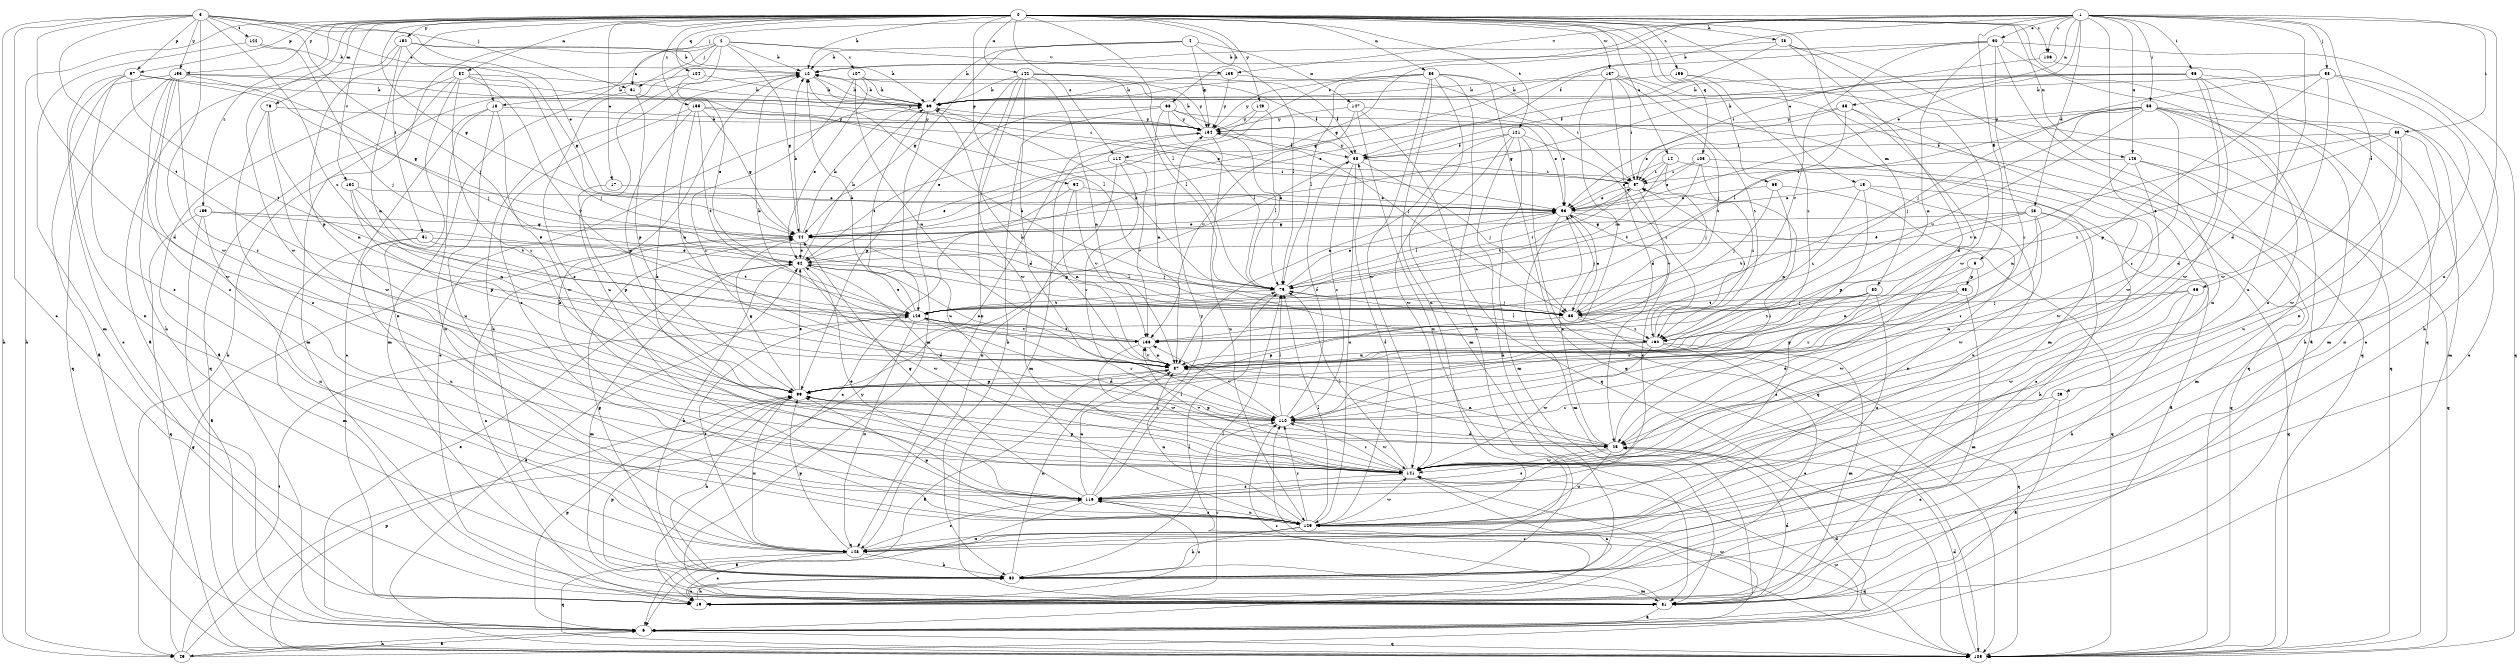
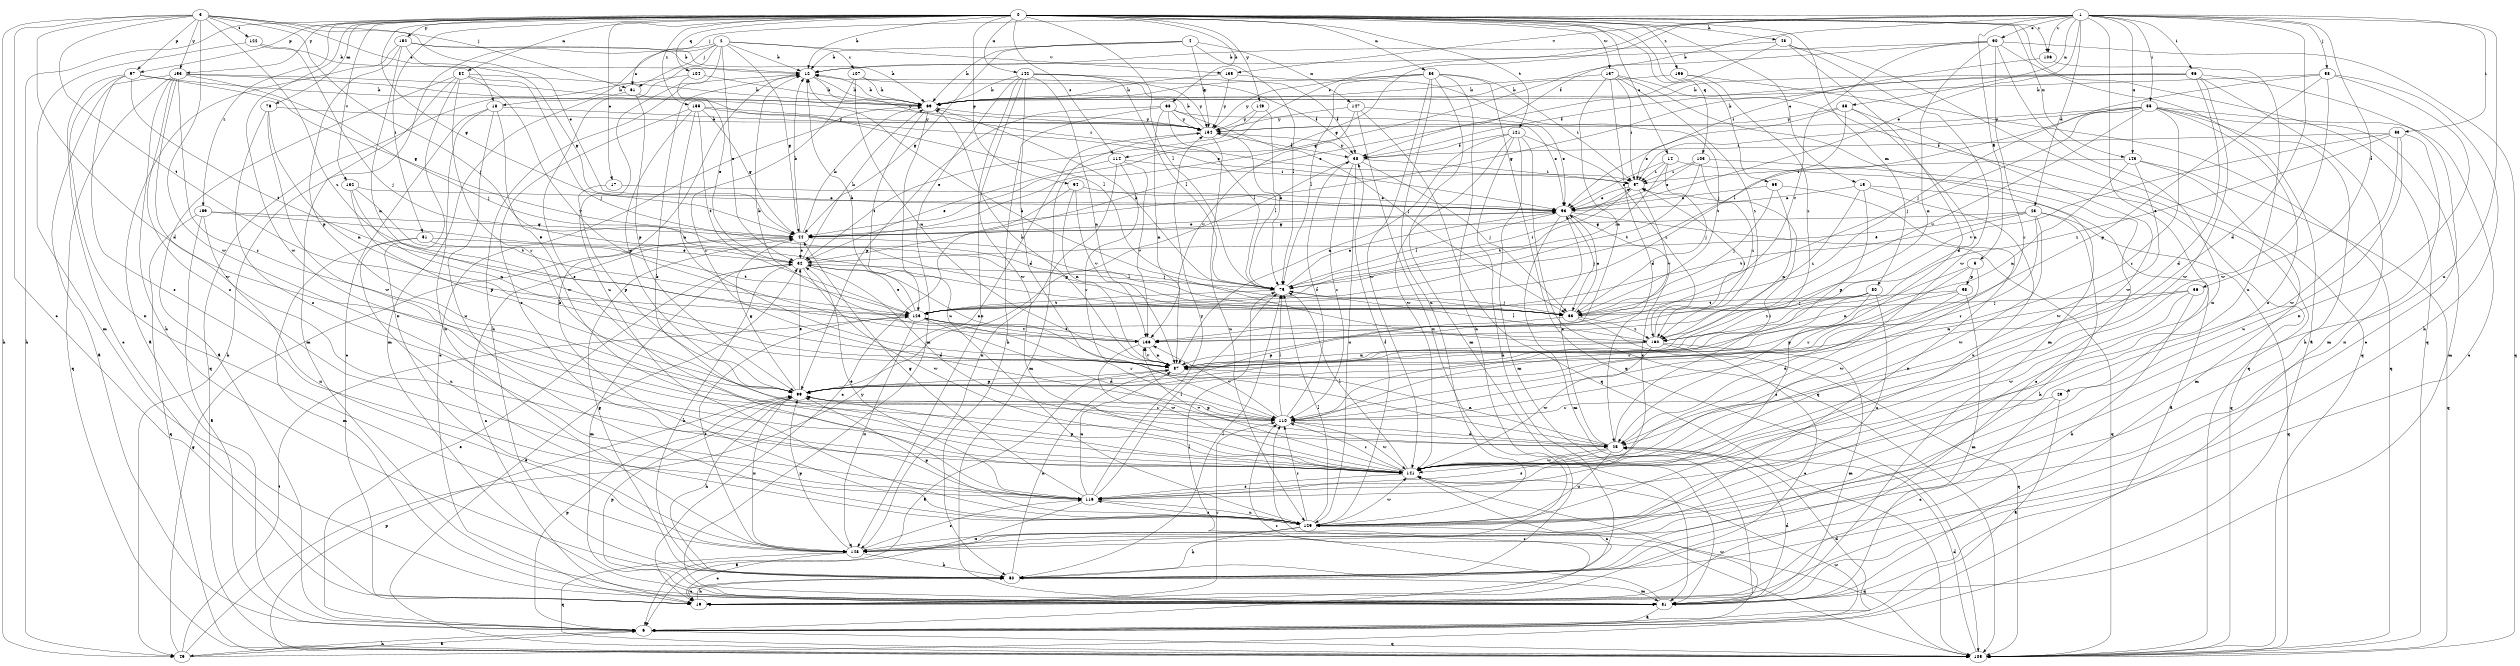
(818, 162) -> (732, 166)
(1199, 473) -> none
(1016, 594) -> none
